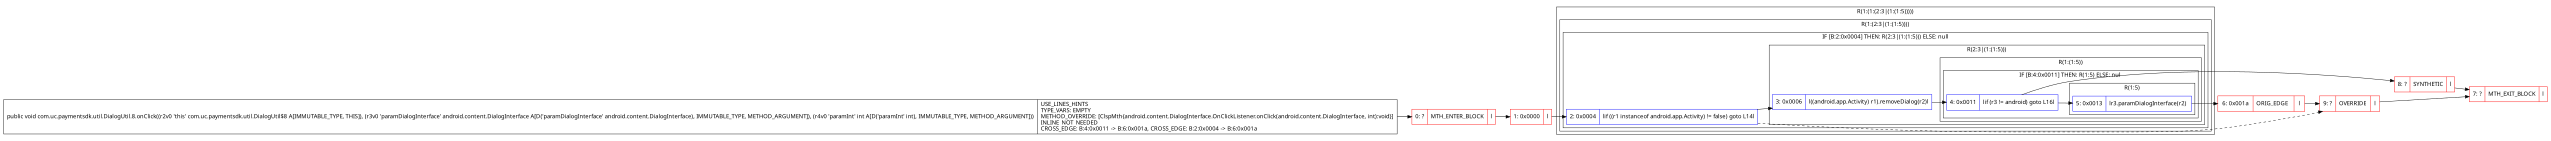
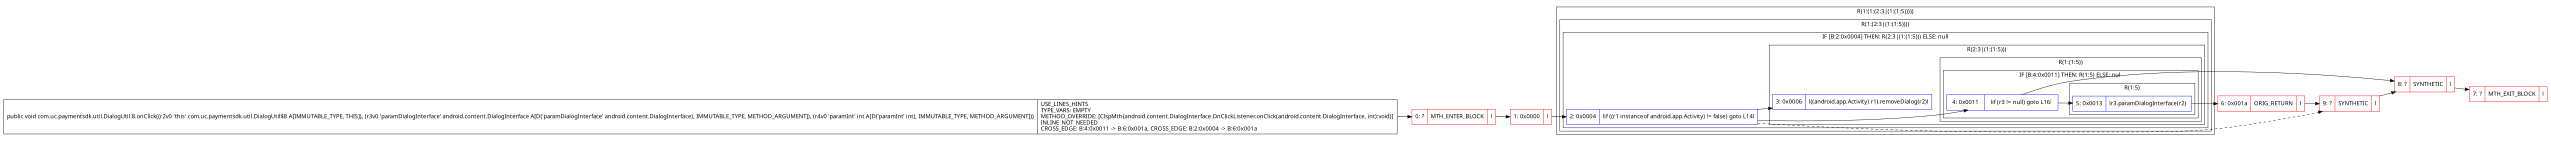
(2422, 99) -> (2385, 94)
(1937, 102) -> (1861, 120)
(2019, 102) -> (2021, 102)
(2272, 103) -> (2274, 103)
(2353, 103) -> (2353, 103)
